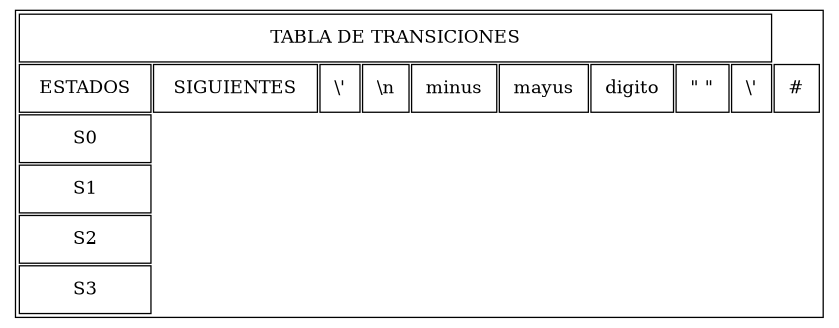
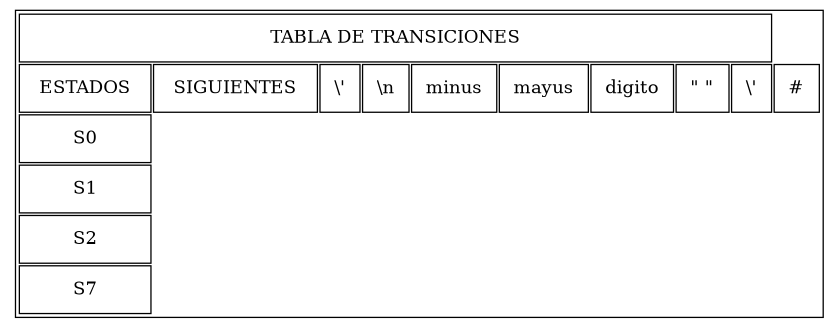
(85, 289) -> (85, 289)
